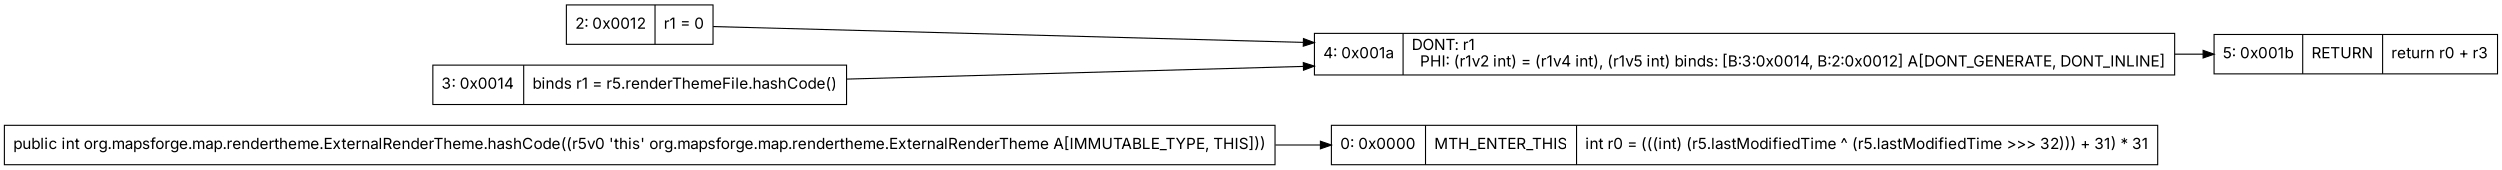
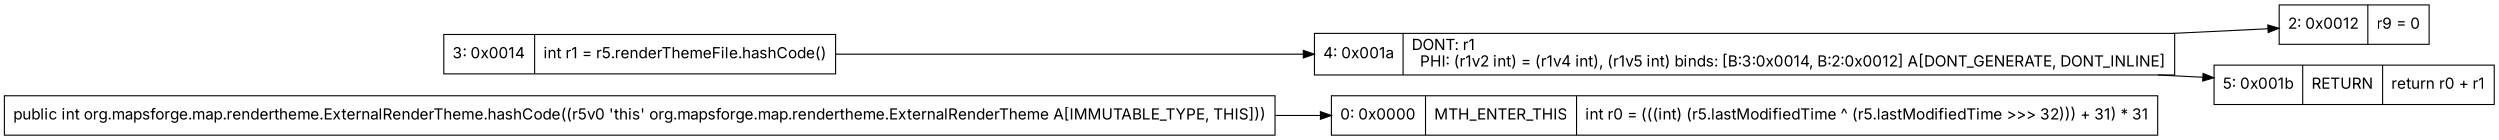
(684, 24) -> (2398, 24)
(1008, 34) -> (2221, 31)
(2440, 54) -> (2438, 84)
(685, 84) -> (685, 54)
